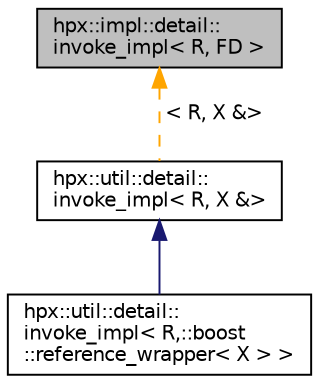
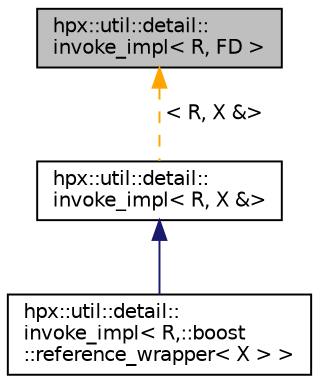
(159, 38) -> (159, 38)
